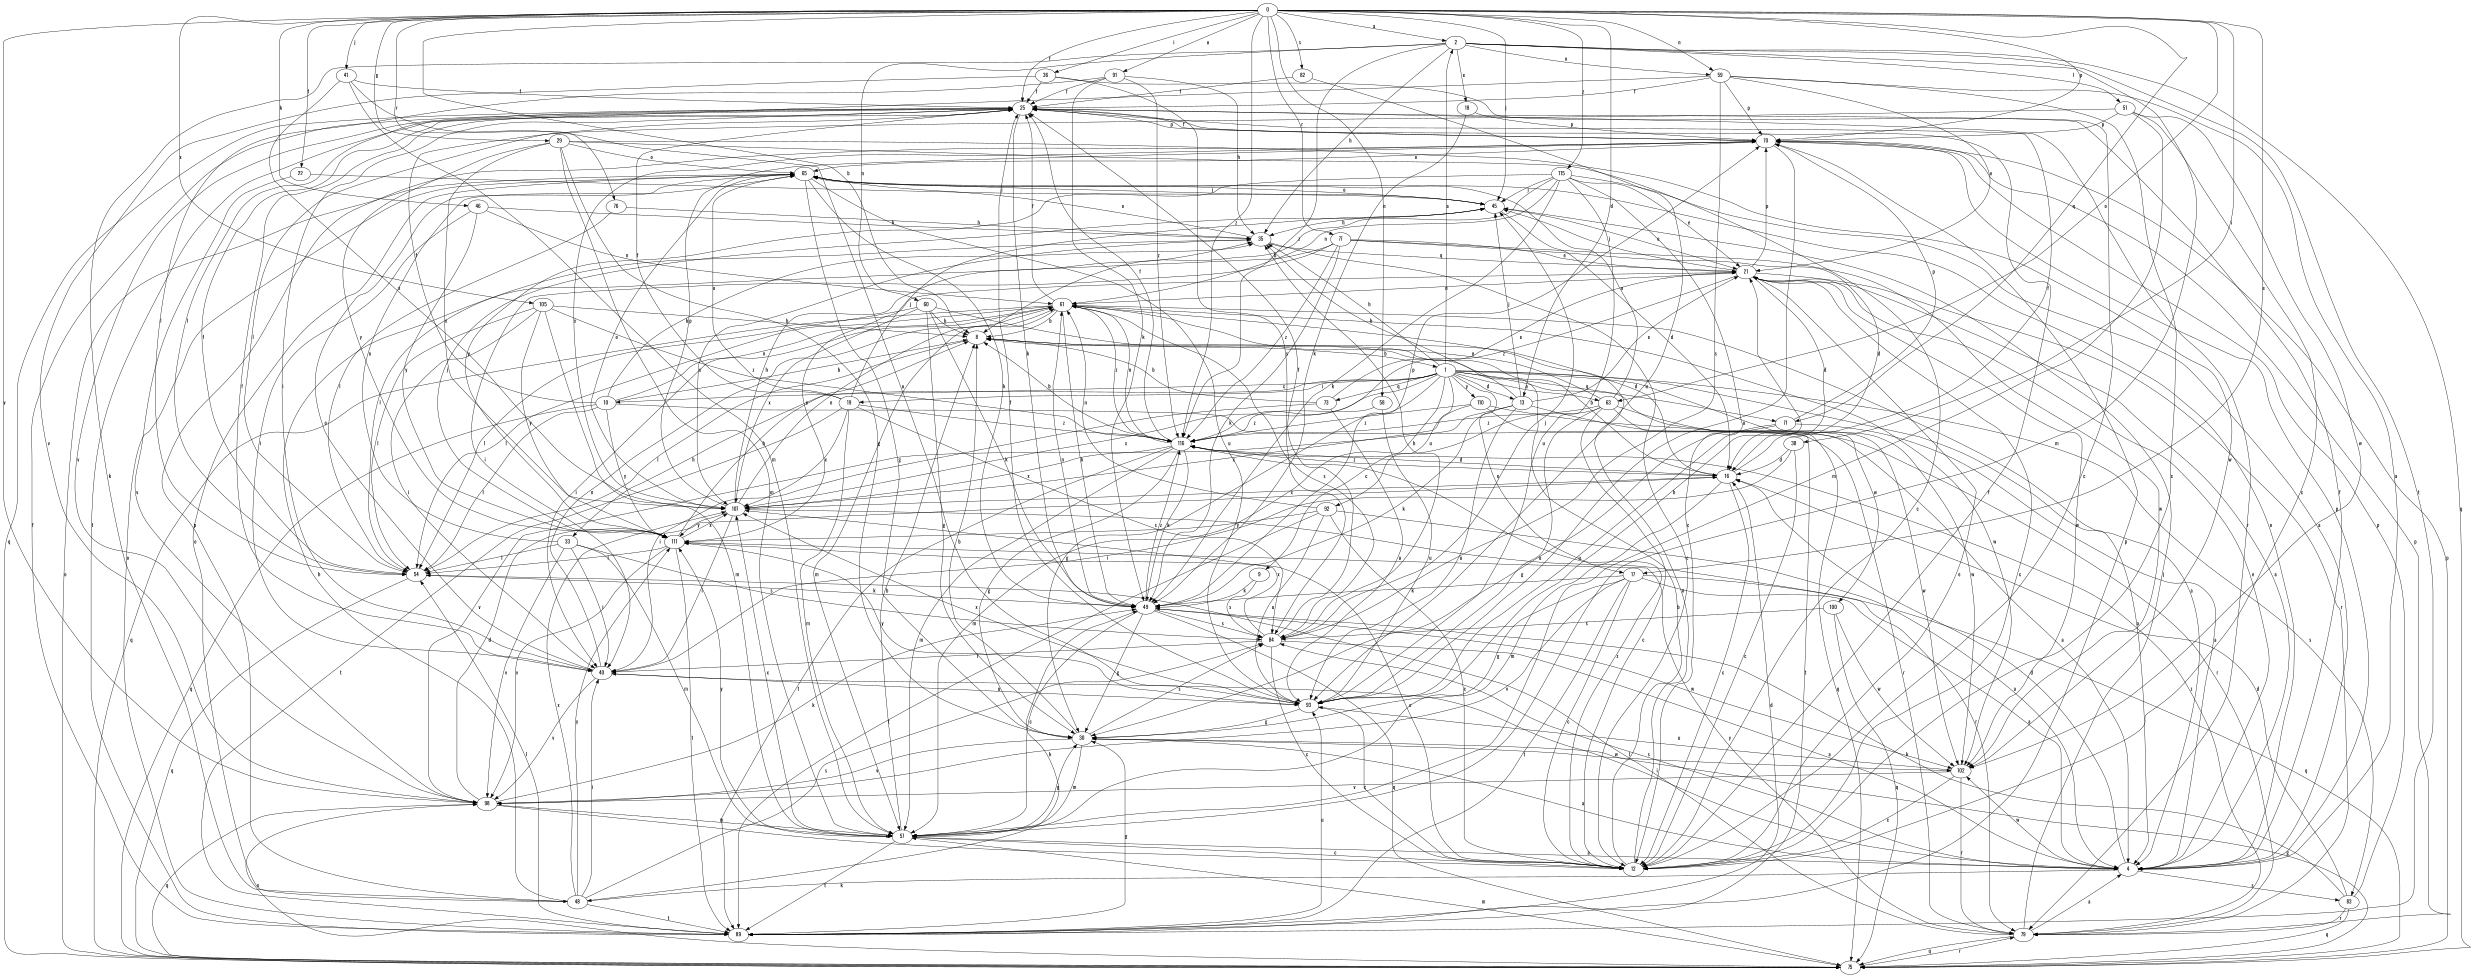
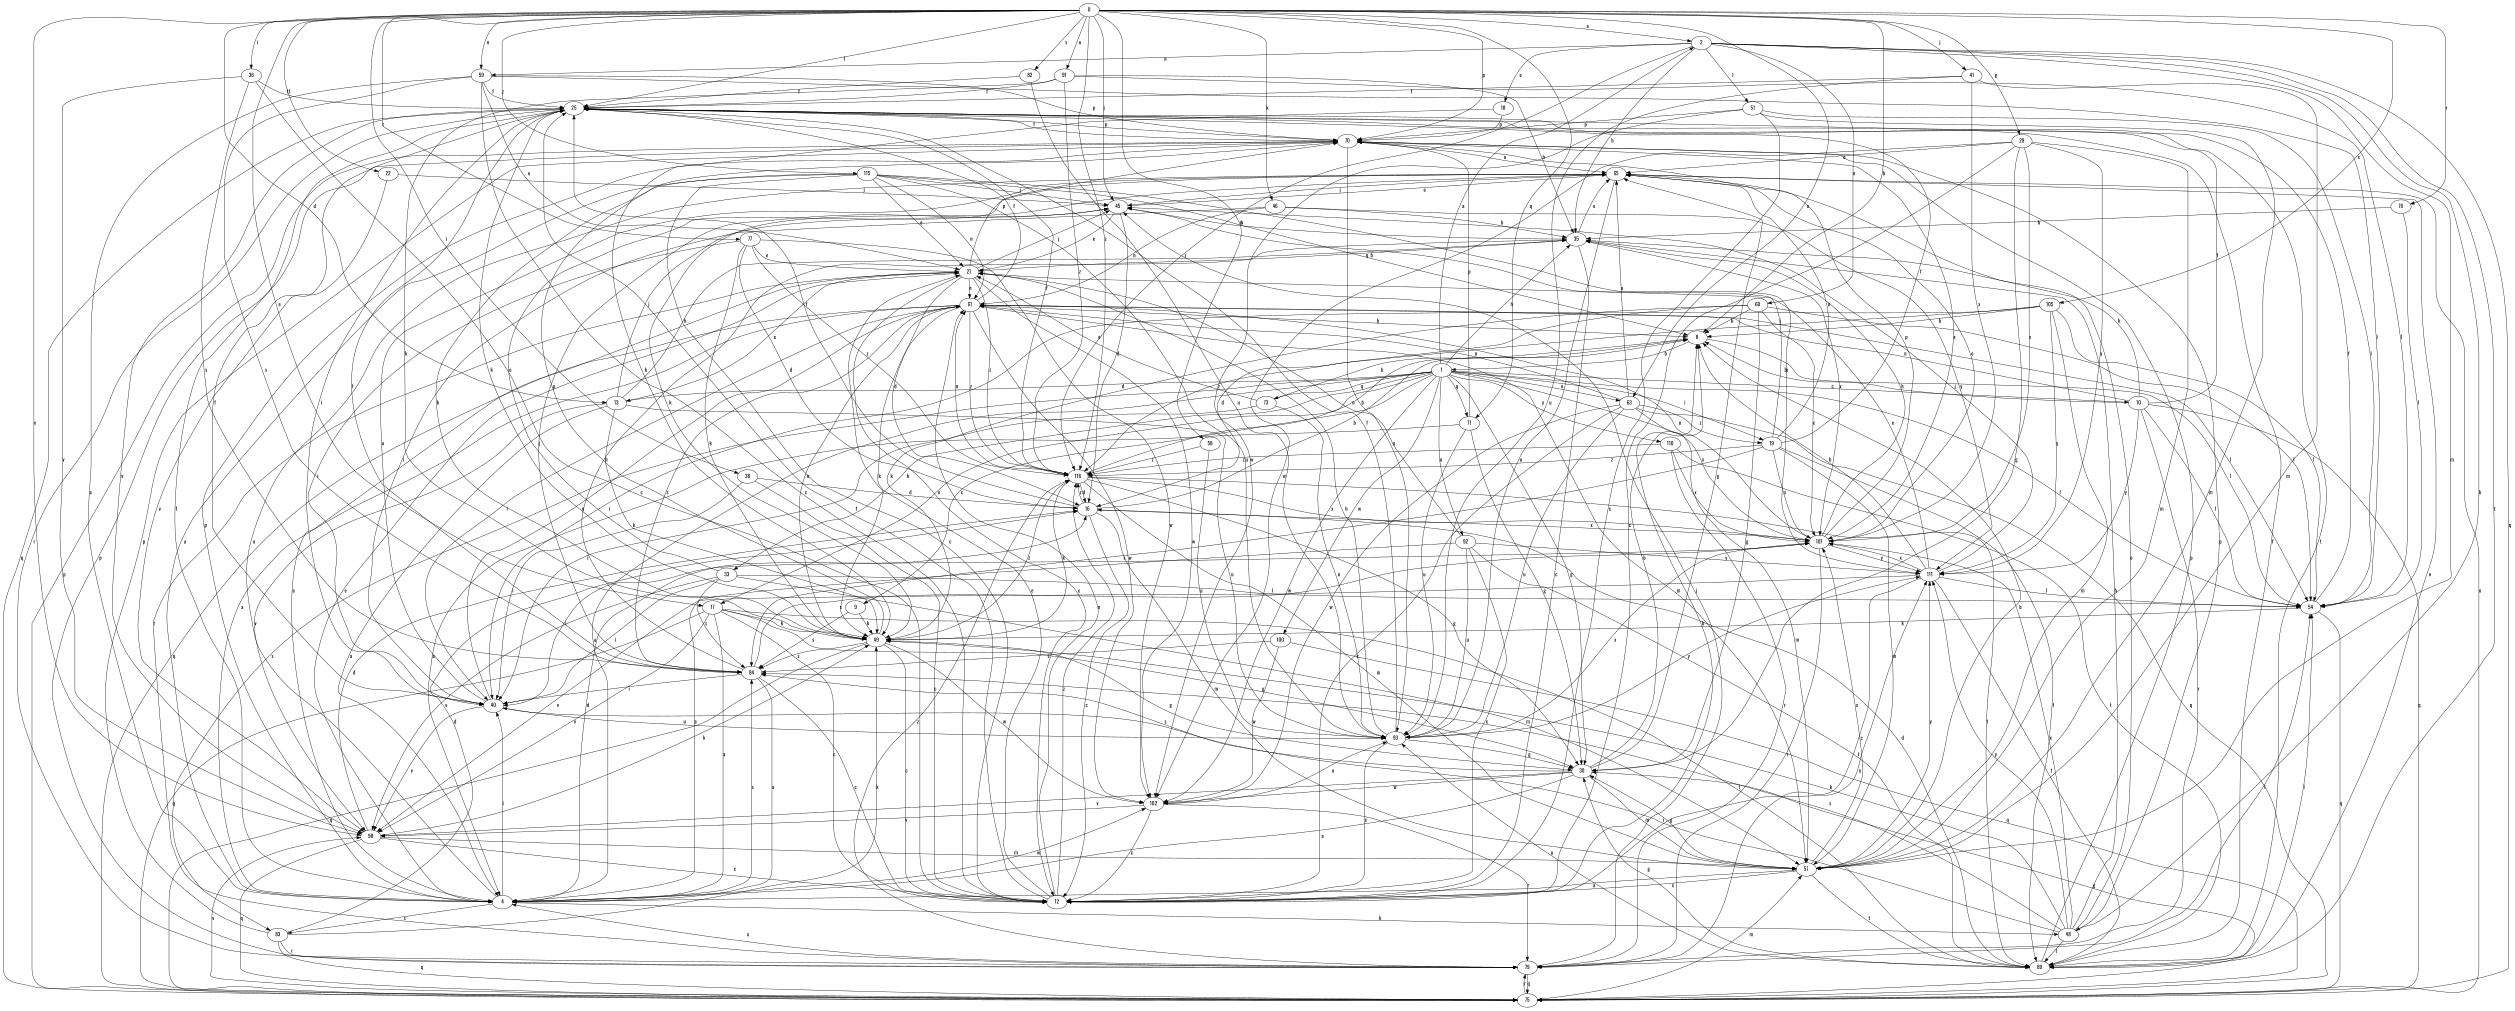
(742, 281) -> (1896, 416)
(1397, 427) -> (1697, 429)
(1143, 474) -> (1255, 350)
(891, 531) -> (1722, 443)
(1027, 761) -> (906, 828)
